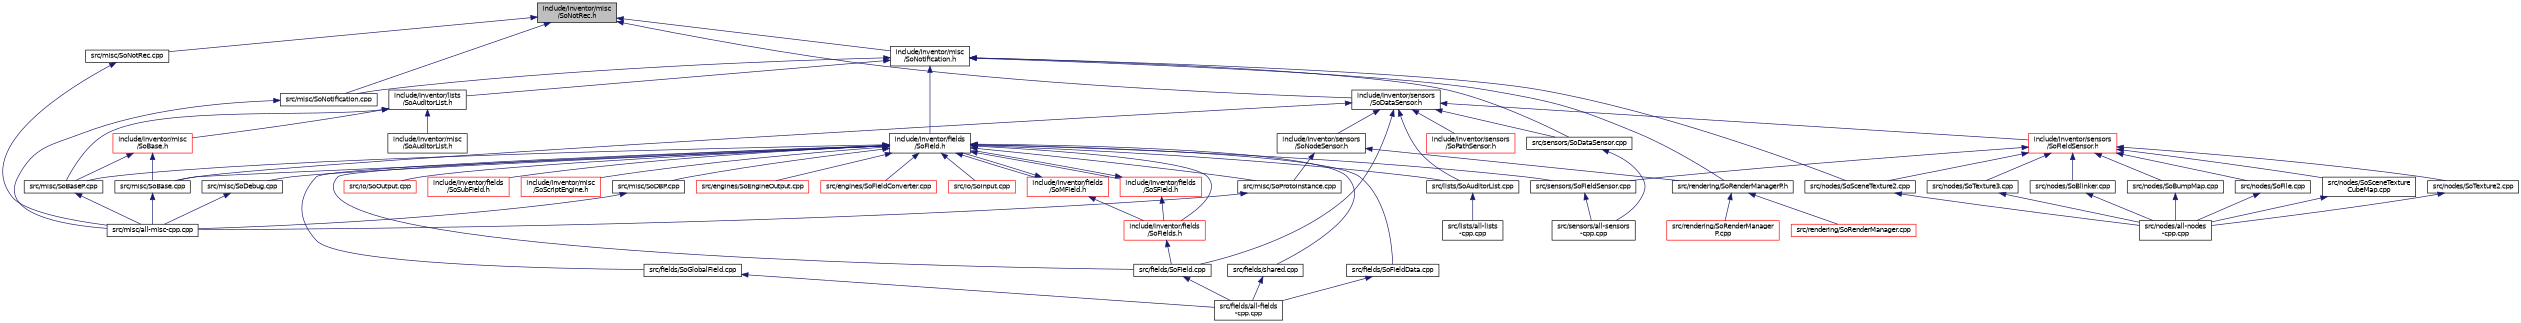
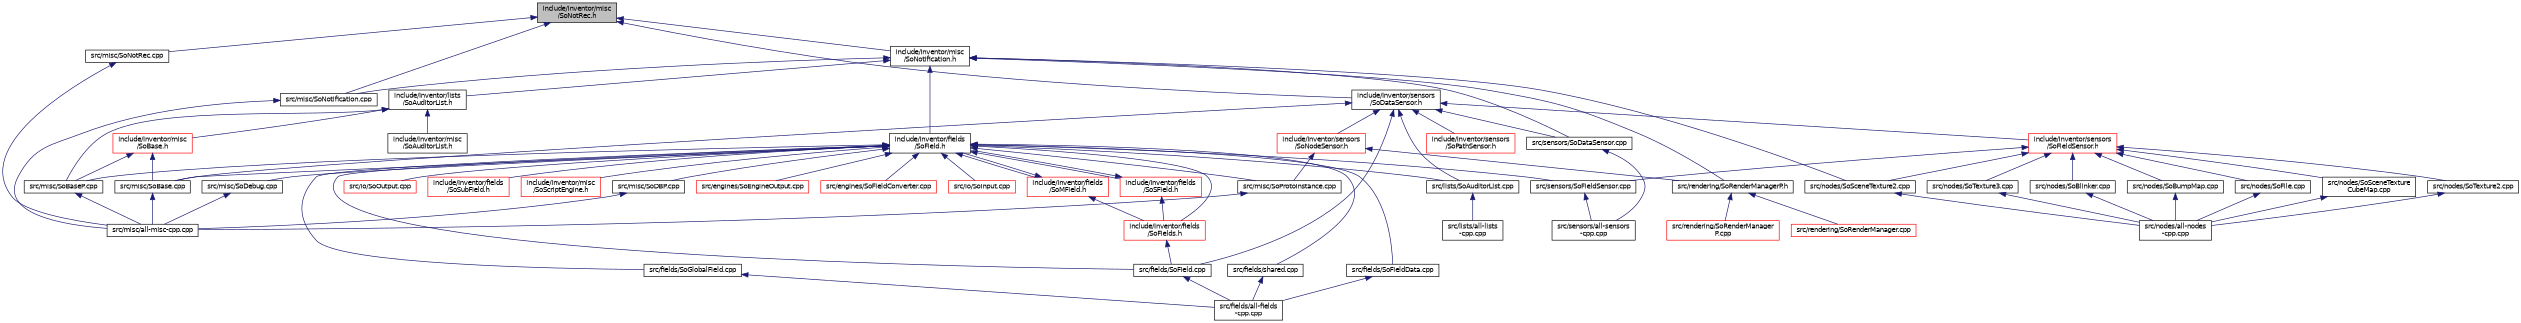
(1321, 143) -> (1321, 143)
